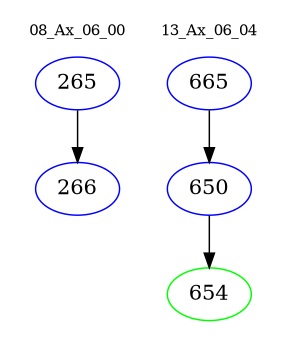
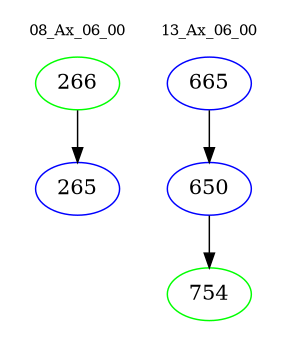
(209, 31) -> (209, 31)
(78, 129) -> (78, 129)
(78, 189) -> (78, 83)
(209, 294) -> (209, 294)
